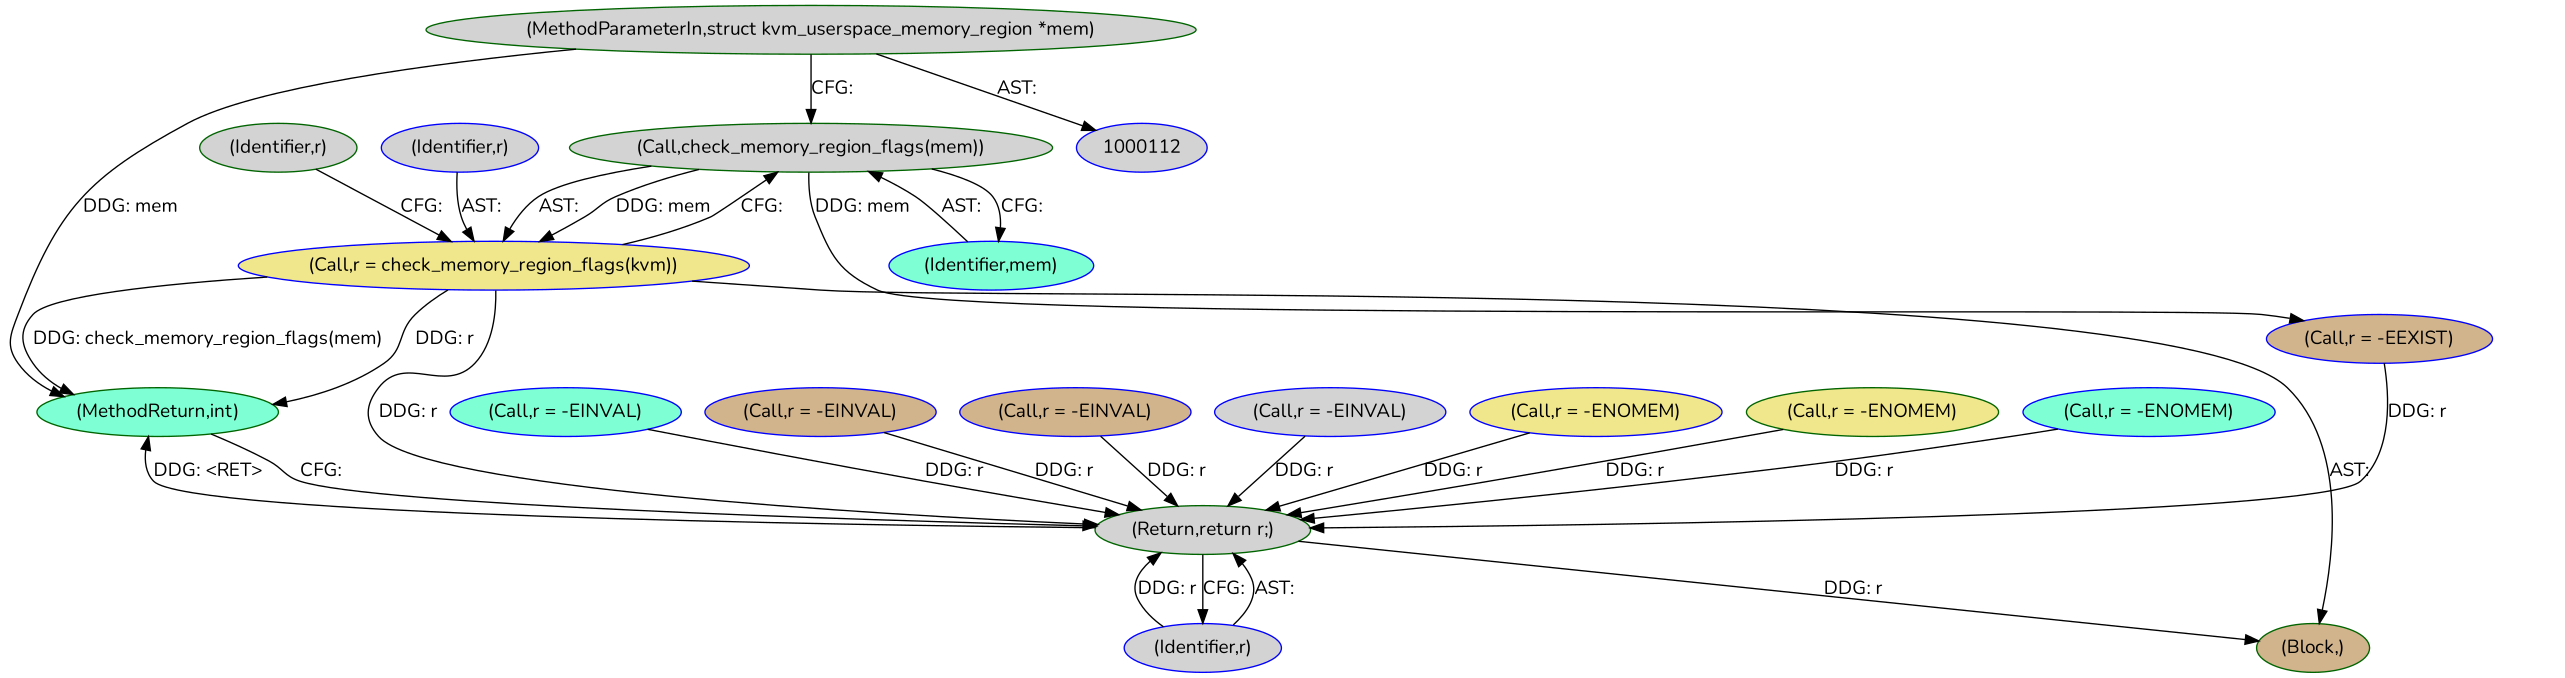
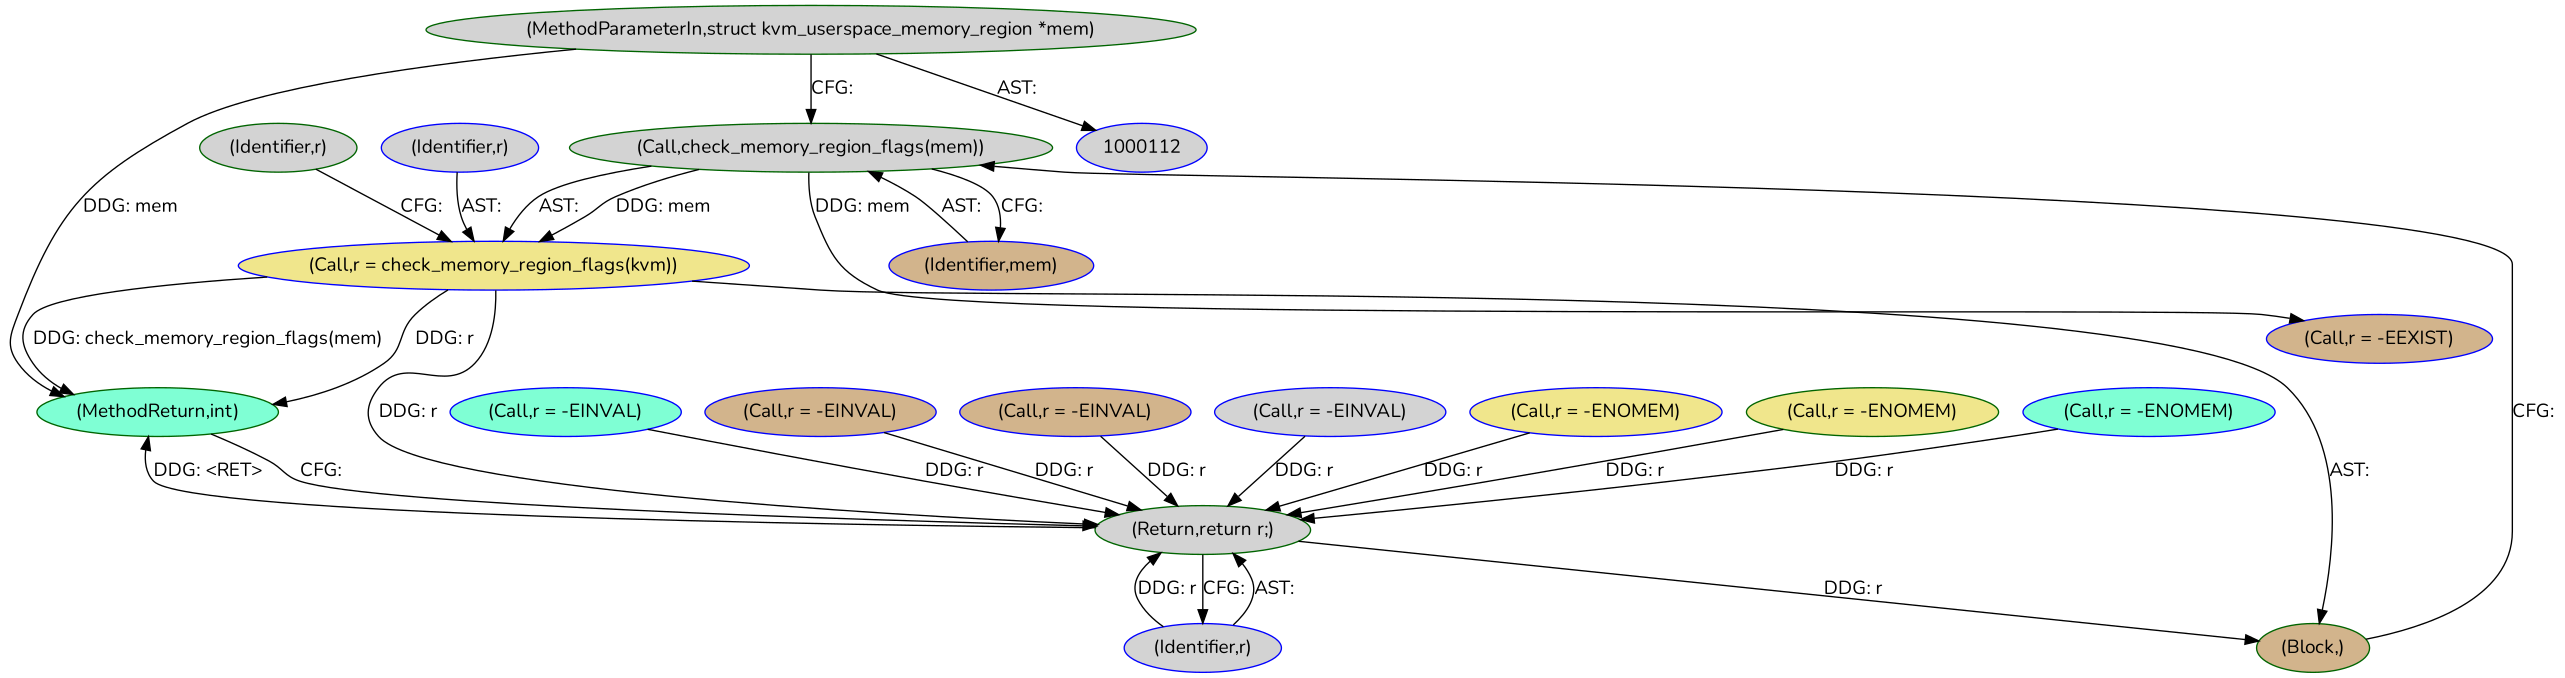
(699, 222) -> (1989, 198)
(991, 266) -> (991, 266)
(1906, 517) -> none
